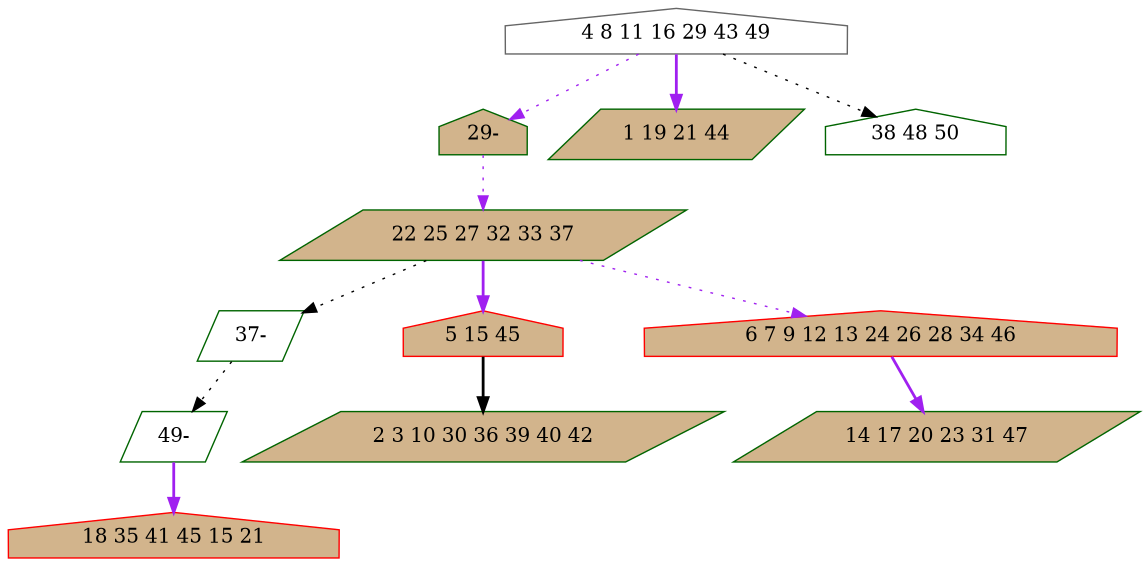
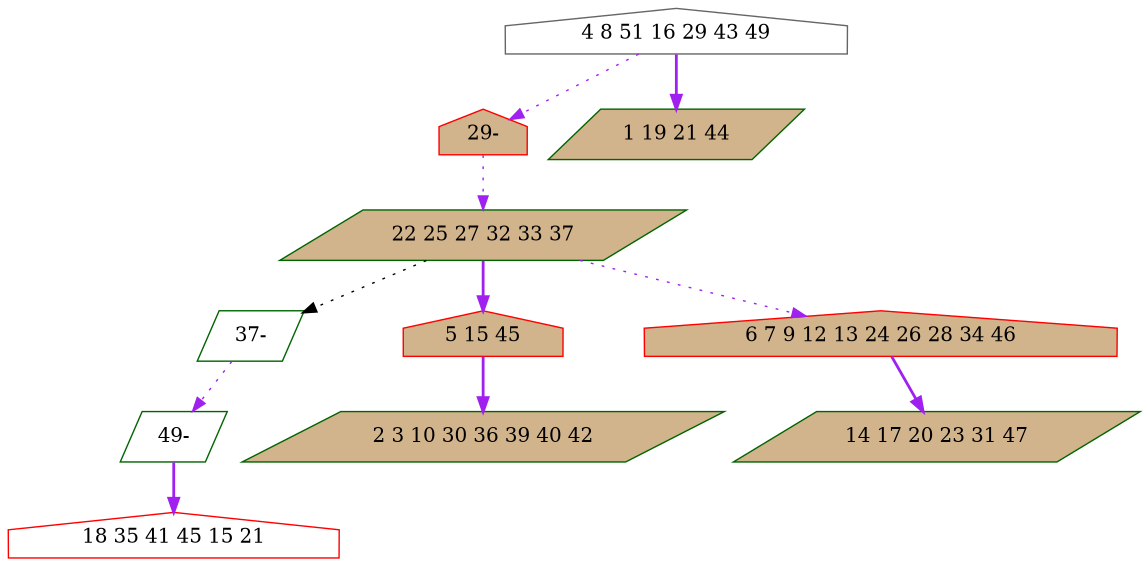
(676, 34) -> (676, 34)
(483, 134) -> (483, 134)
(916, 134) -> none
(483, 377) -> (483, 377)
(217, 381) -> (217, 381)
(174, 538) -> (174, 538)
